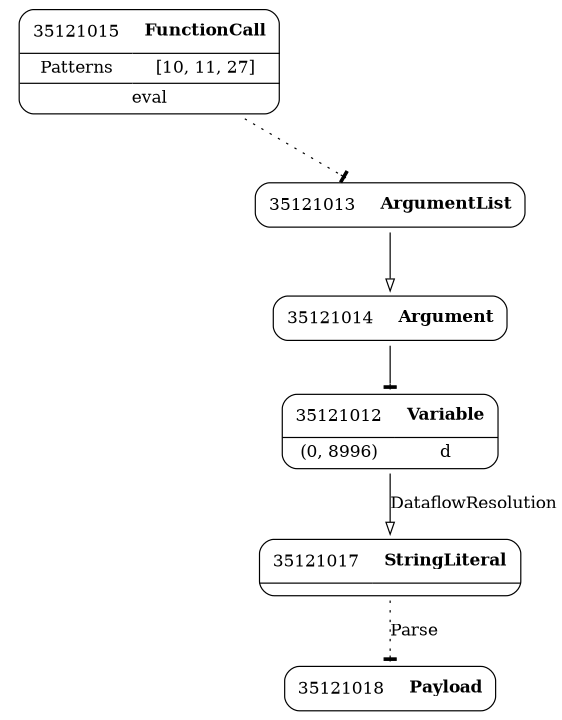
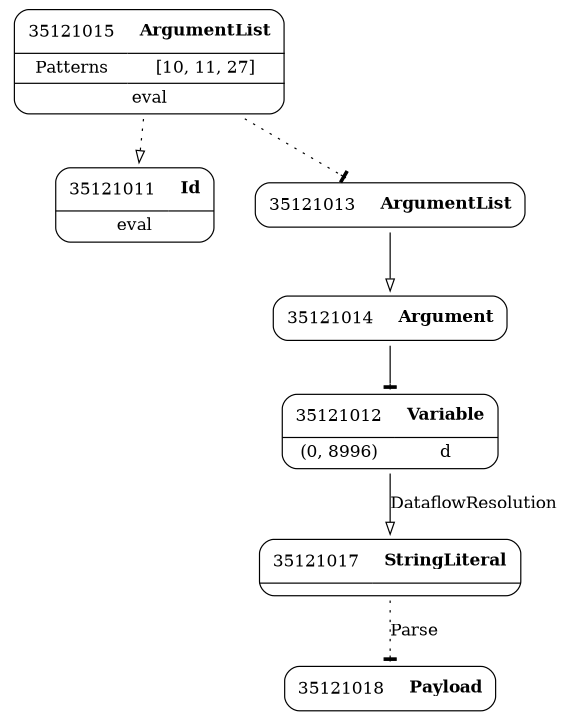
(206, 31) -> (206, 31)
none -> (135, 205)
